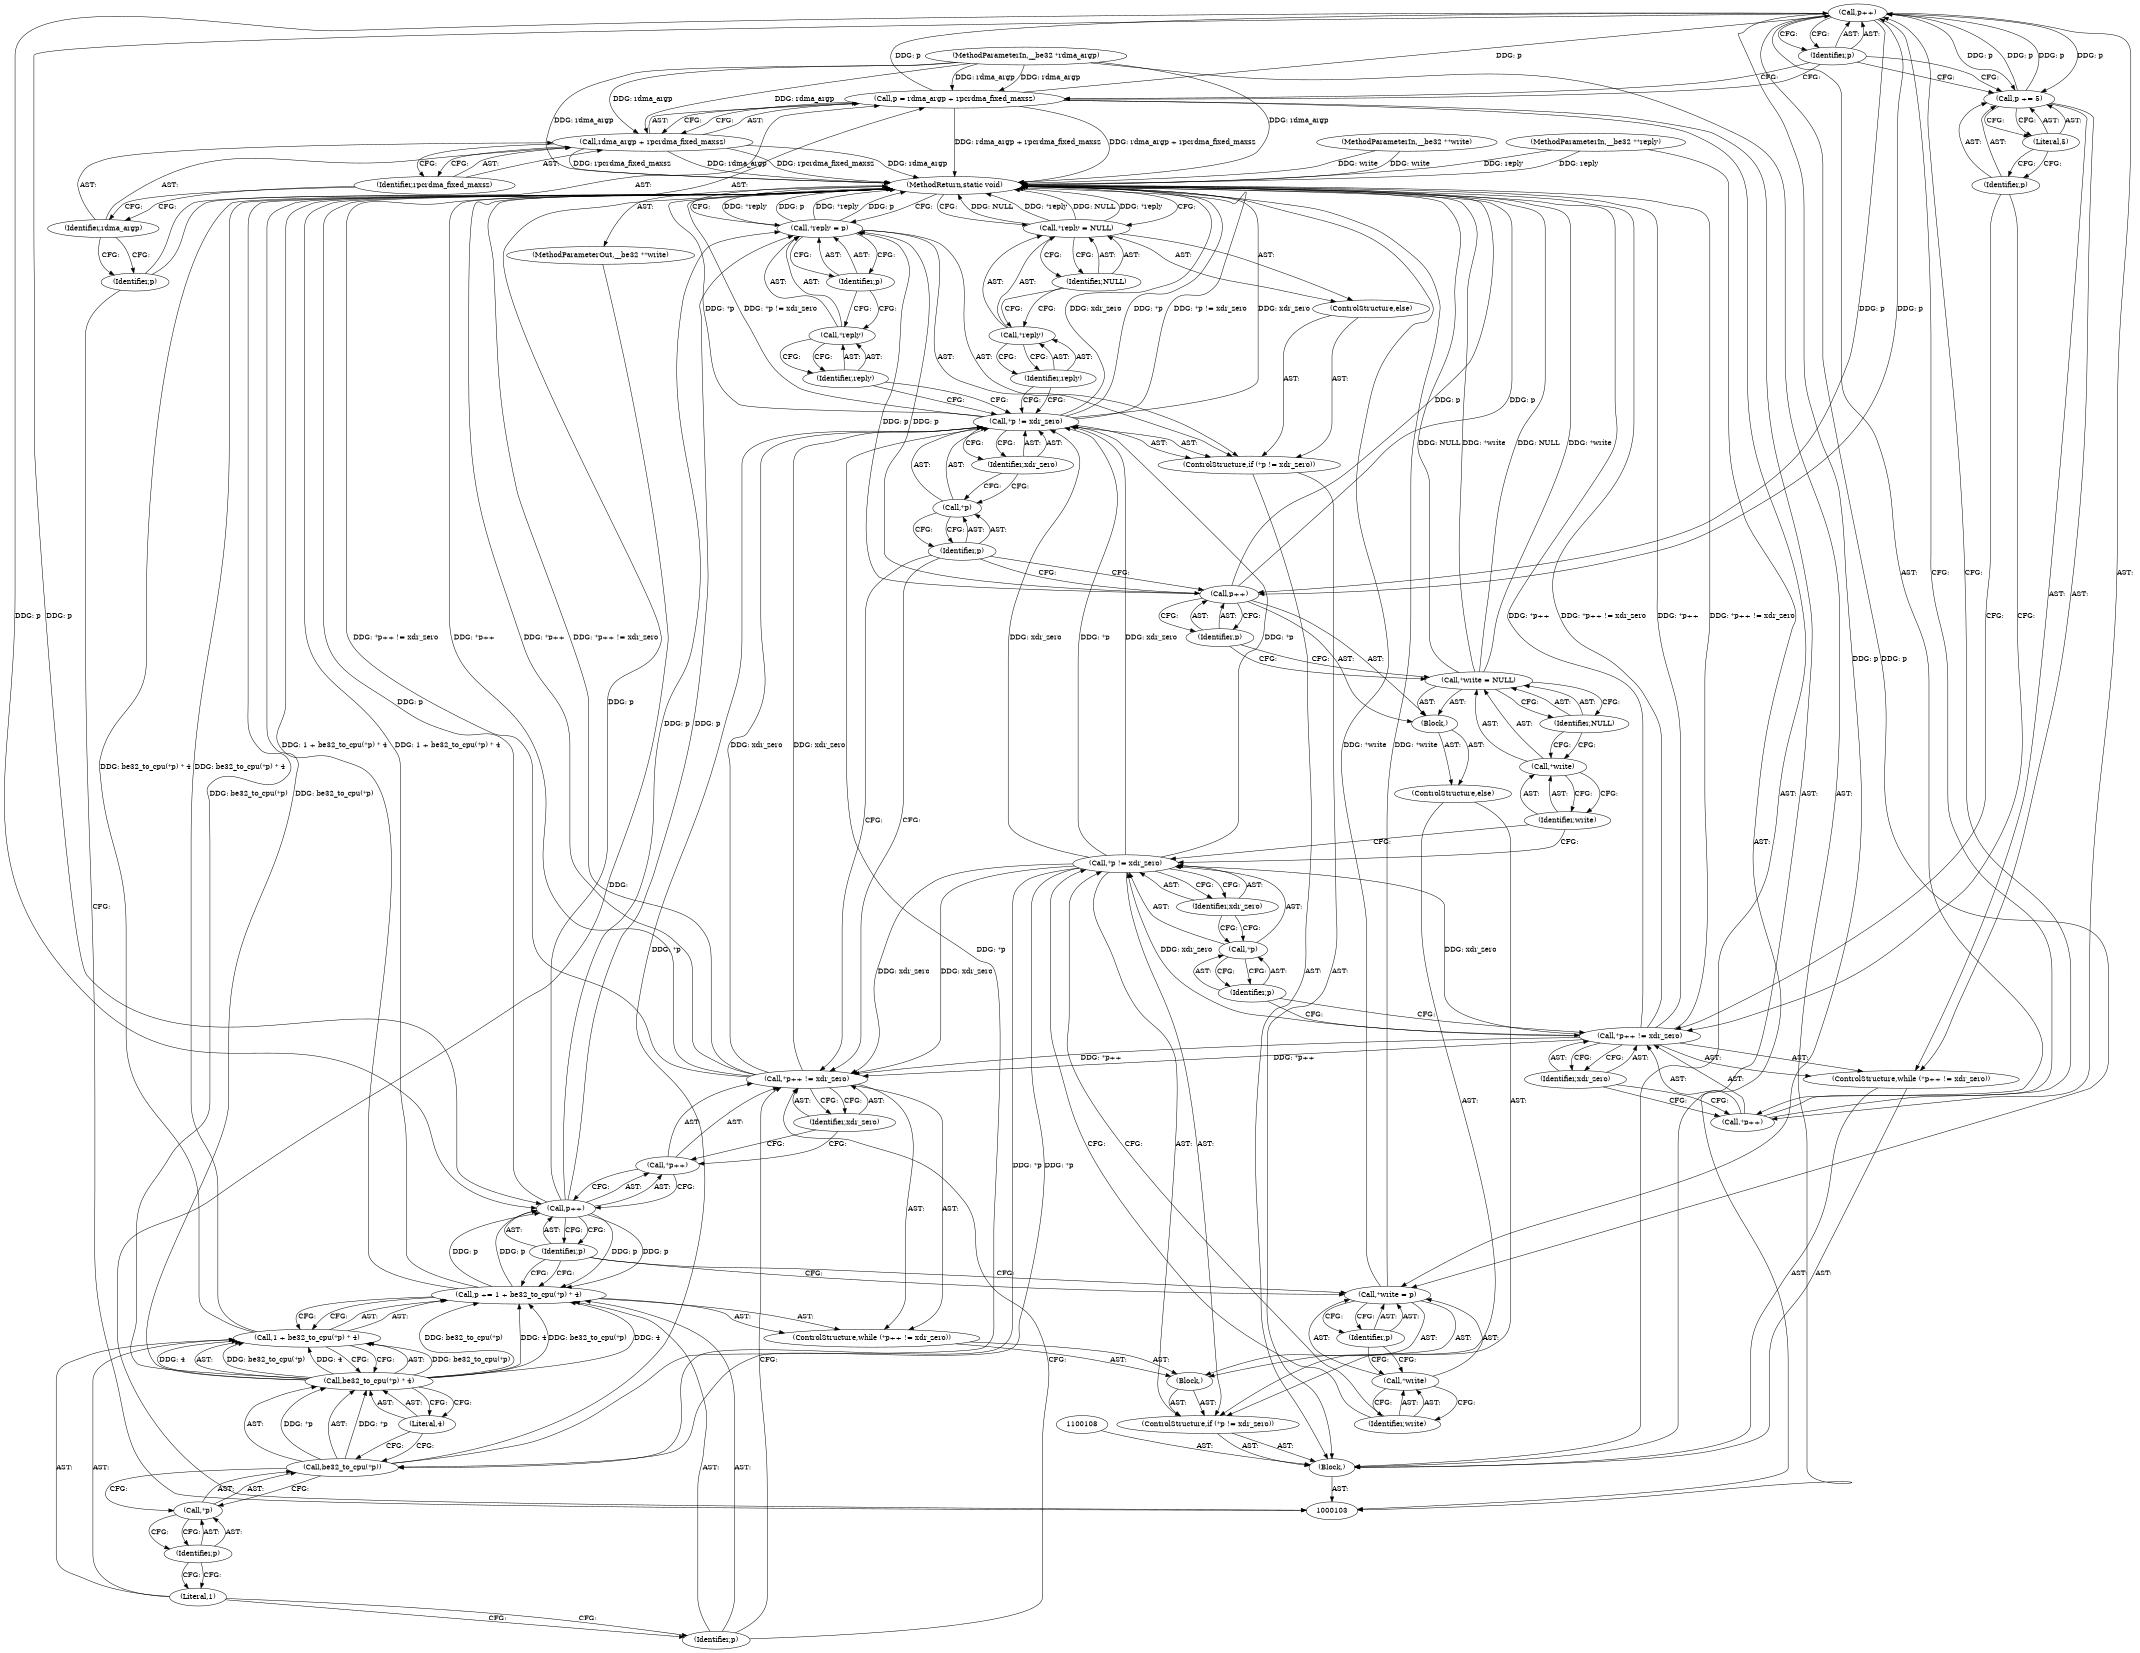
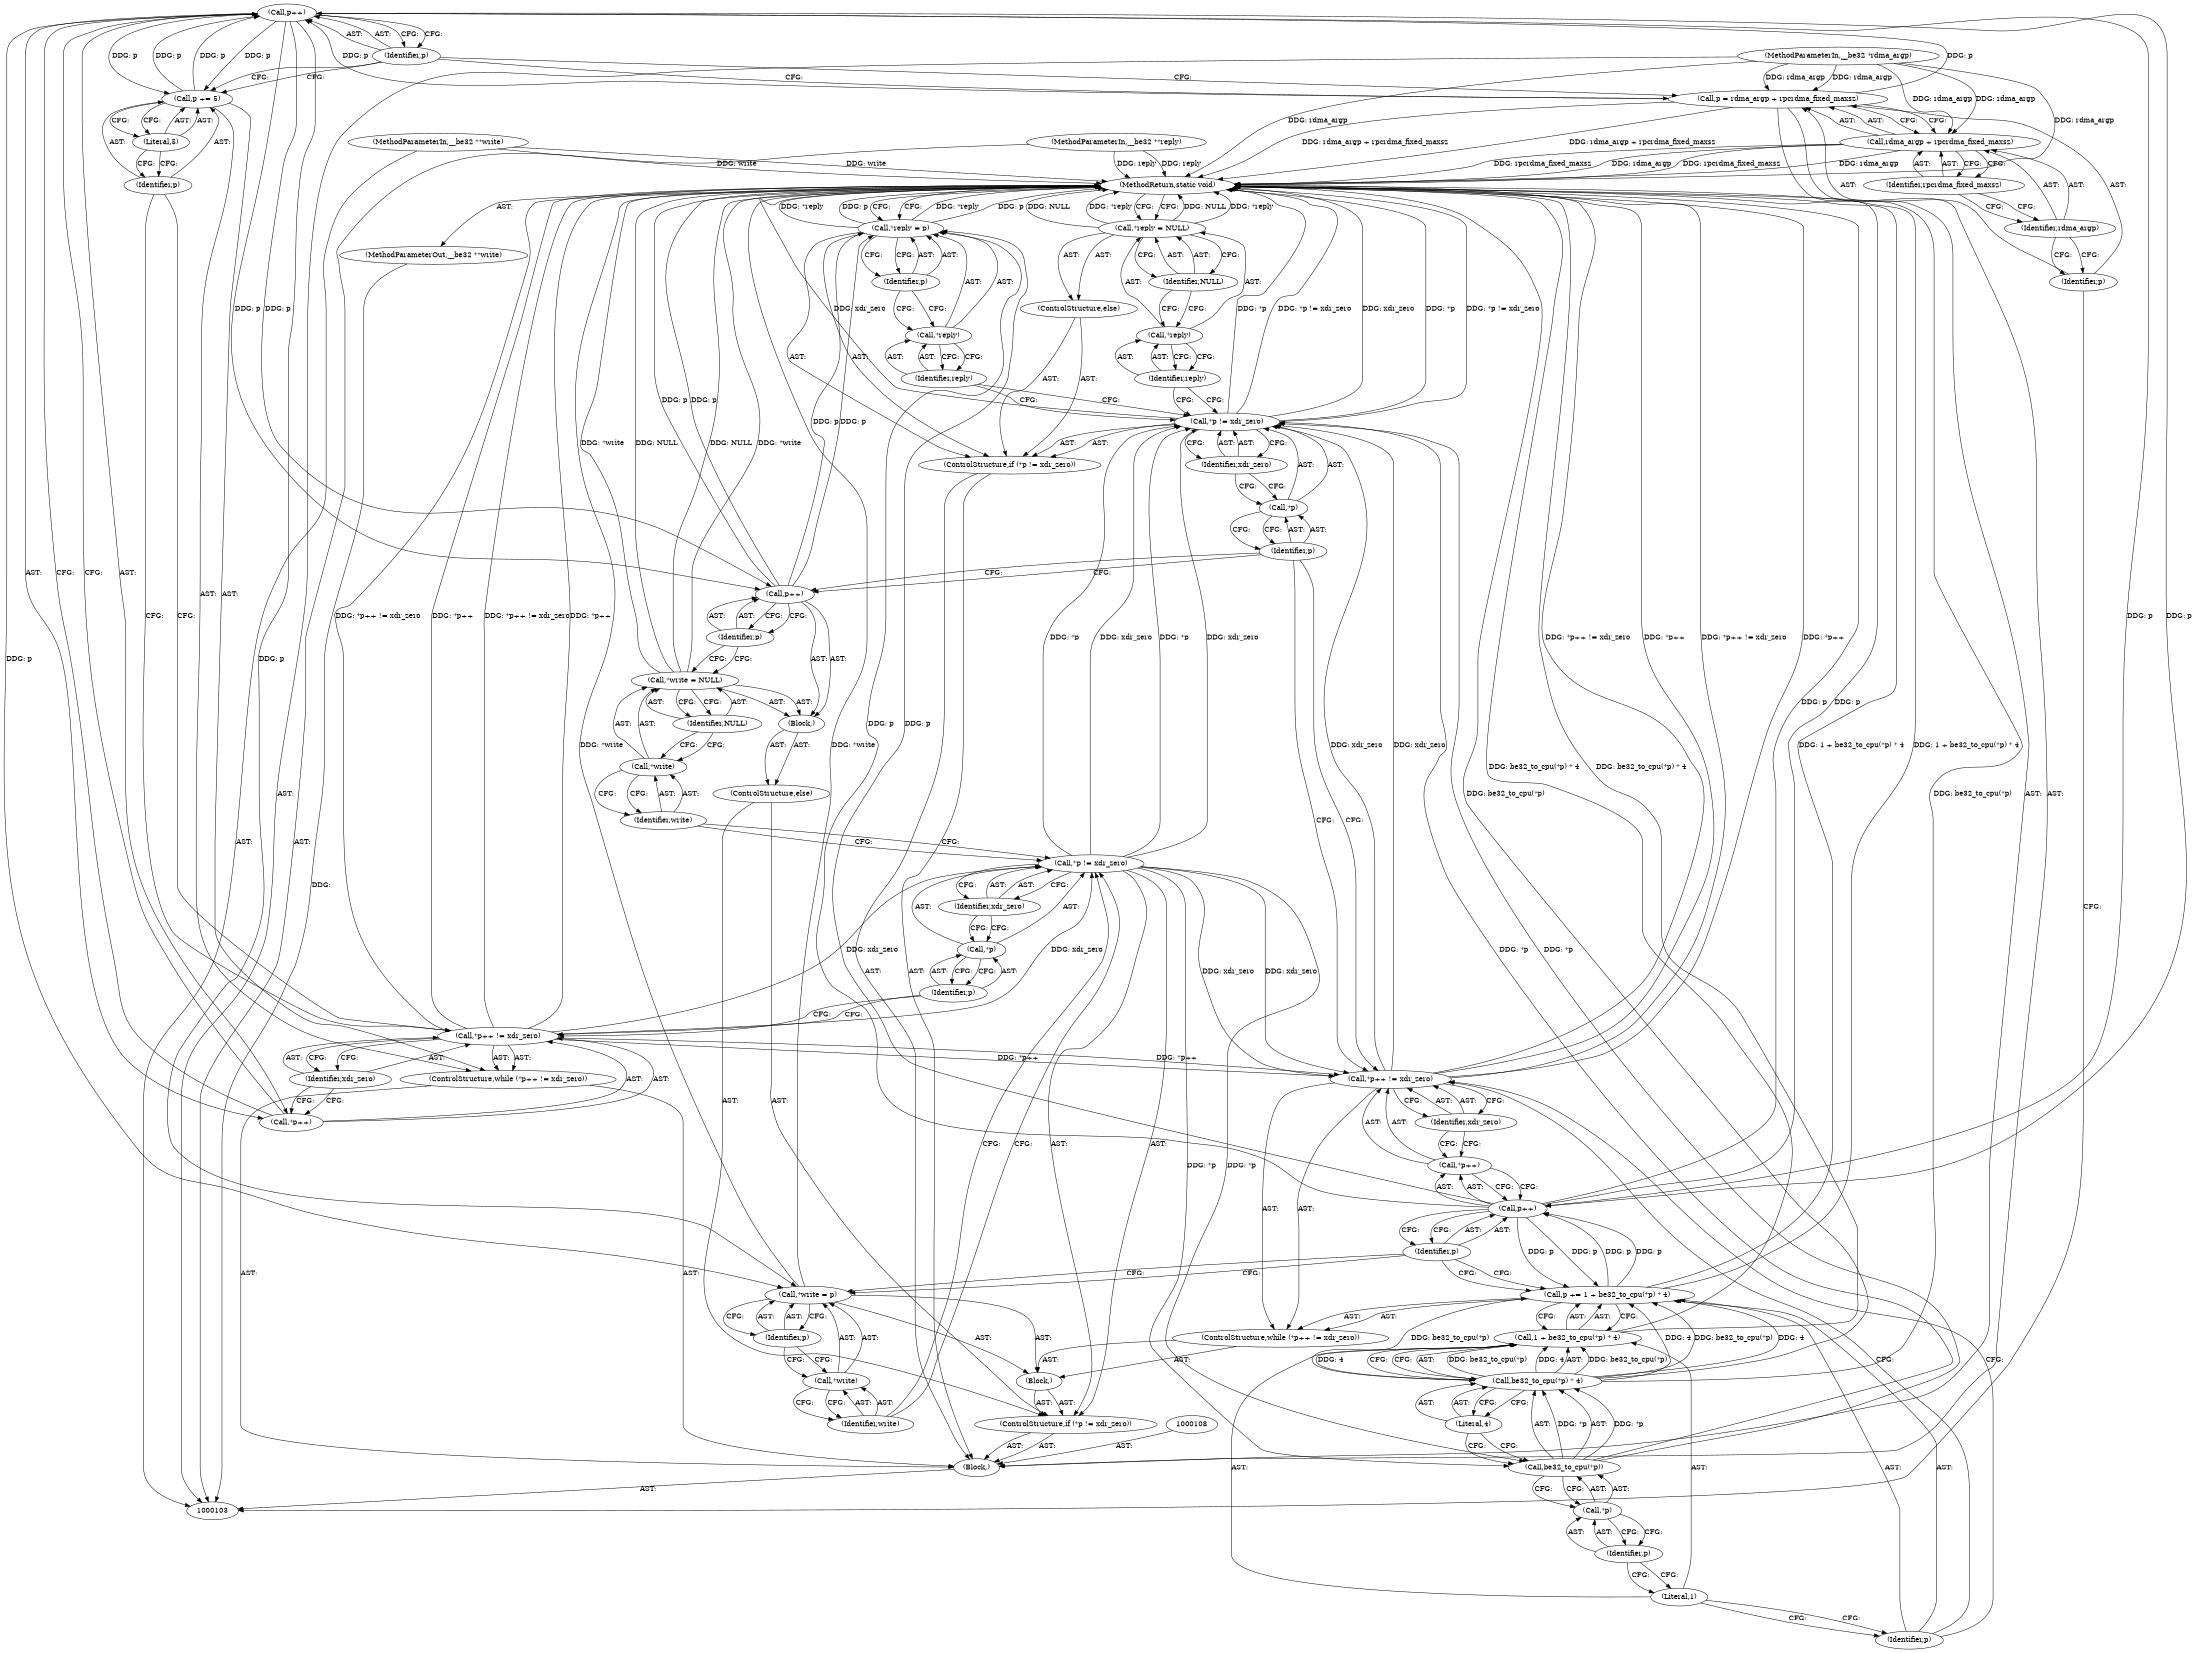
none -> (238, 820)
(1082, 1425) -> (1192, 1425)
